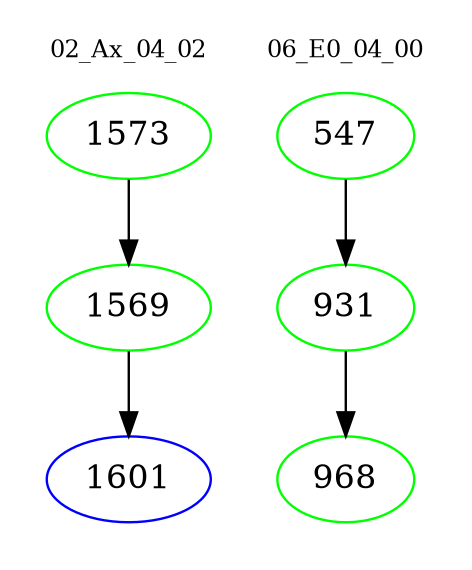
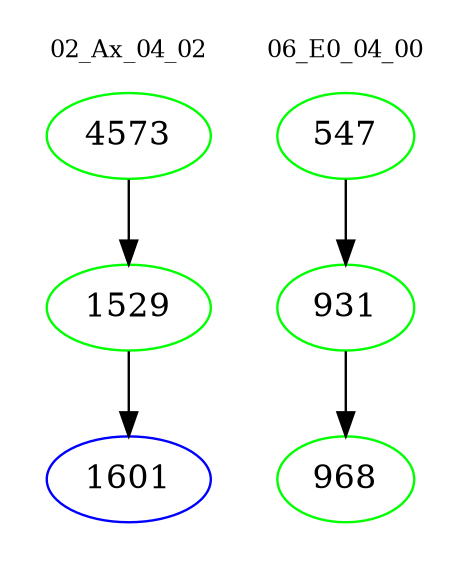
(129, 136) -> (129, 136)
(129, 308) -> (129, 308)
